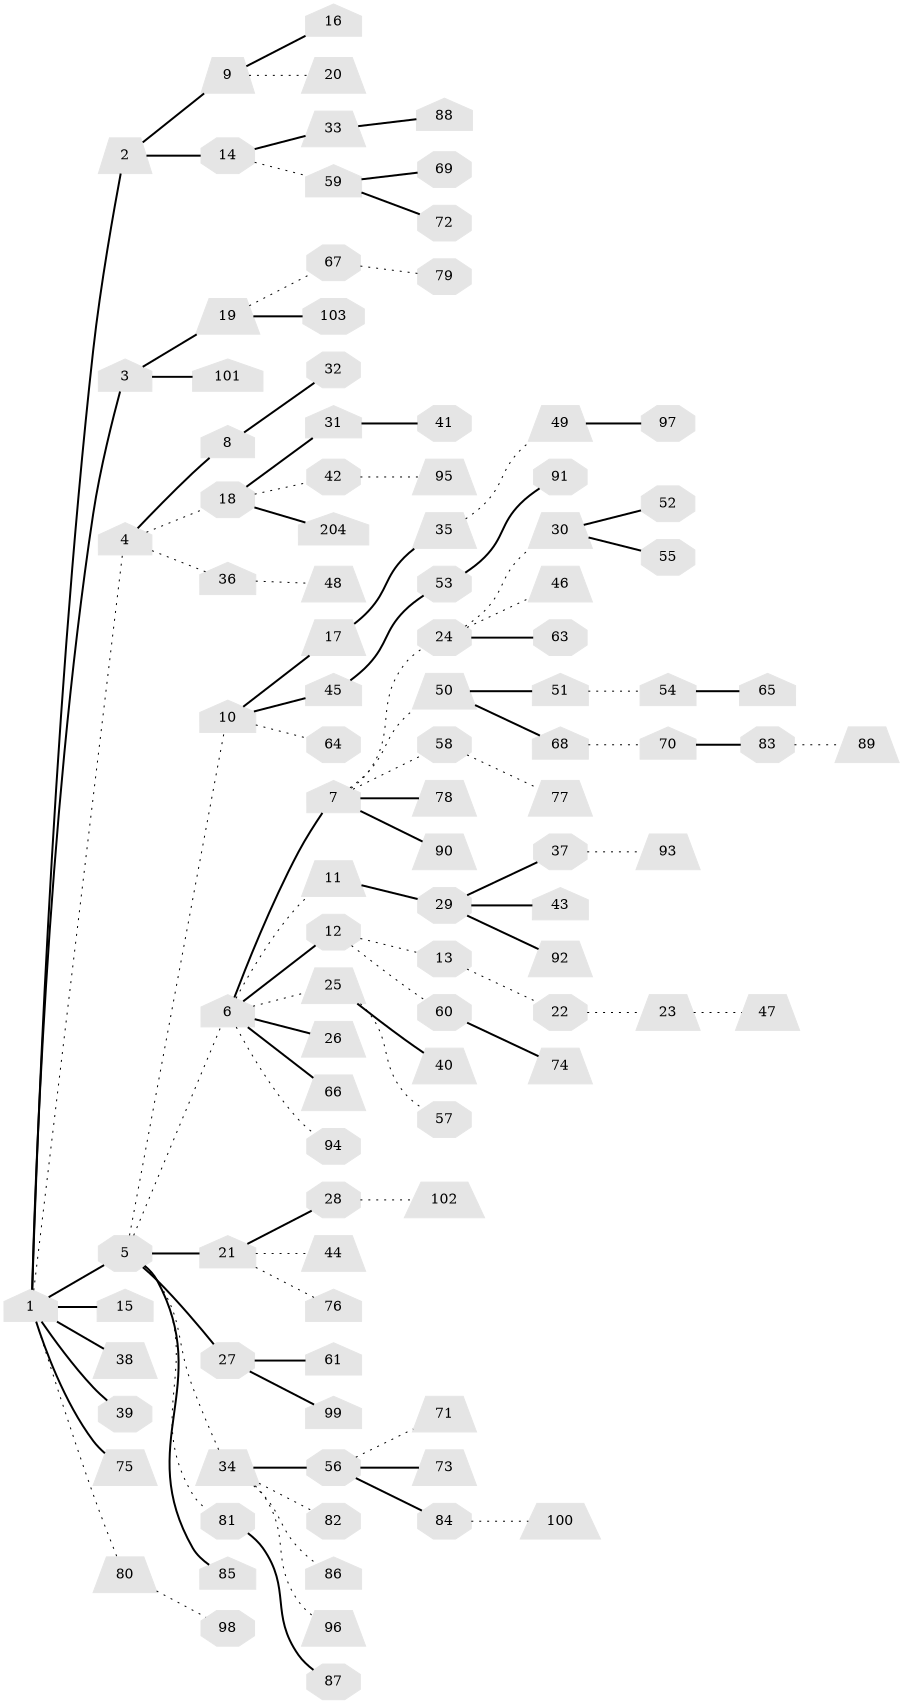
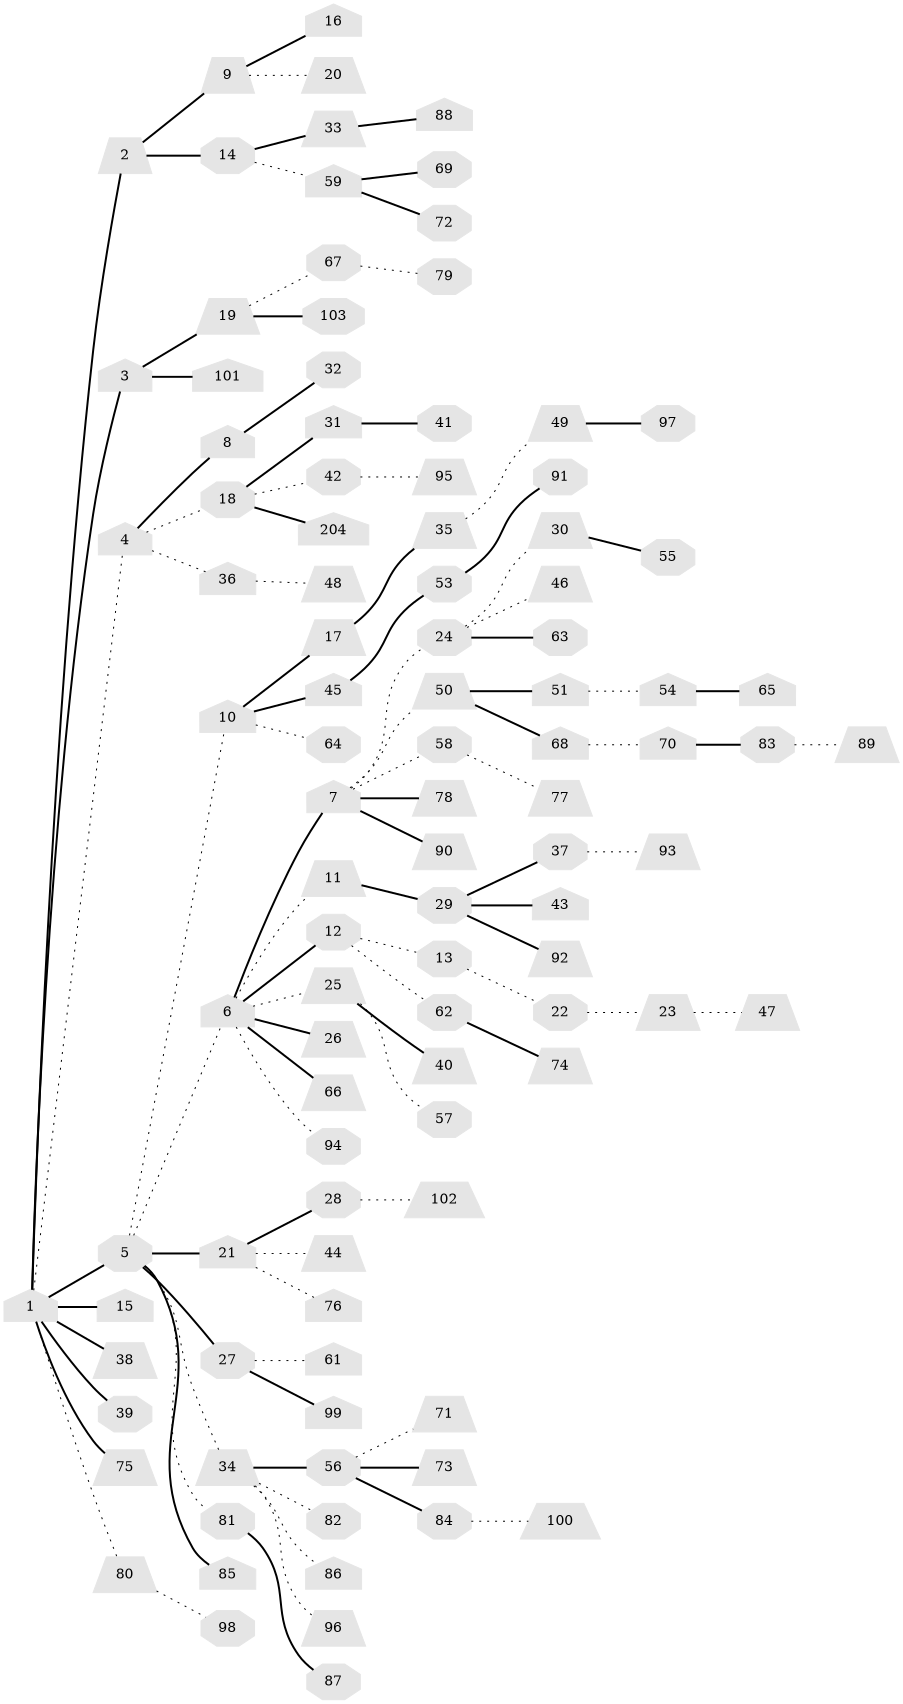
(668, 504) -> none
(444, 1012) -> (444, 1012)
(280, 1361) -> (280, 1361)
